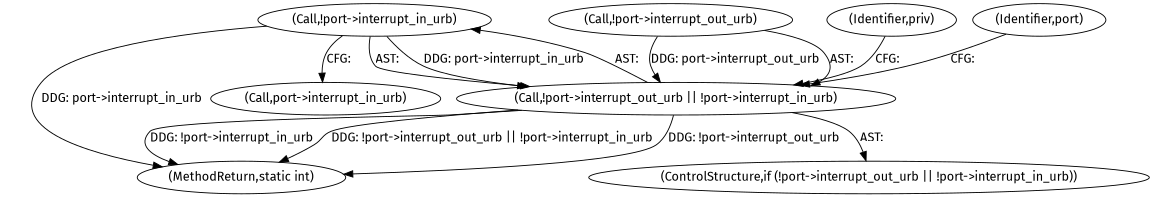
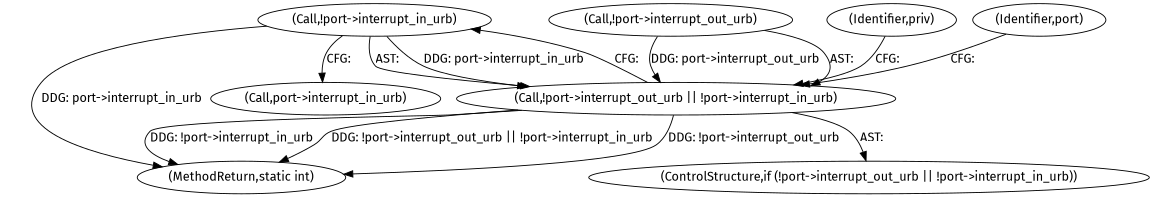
(629, 59) -> (629, 59)
